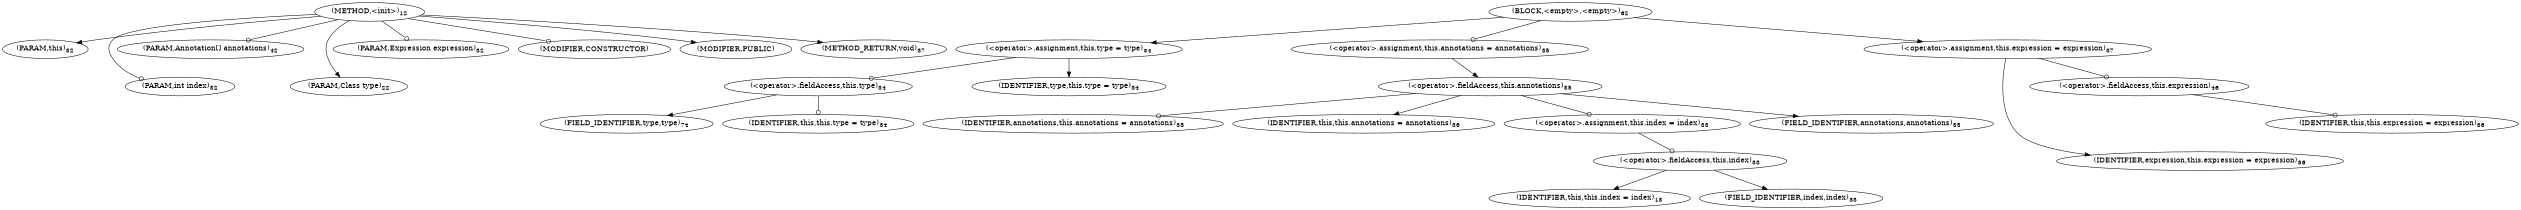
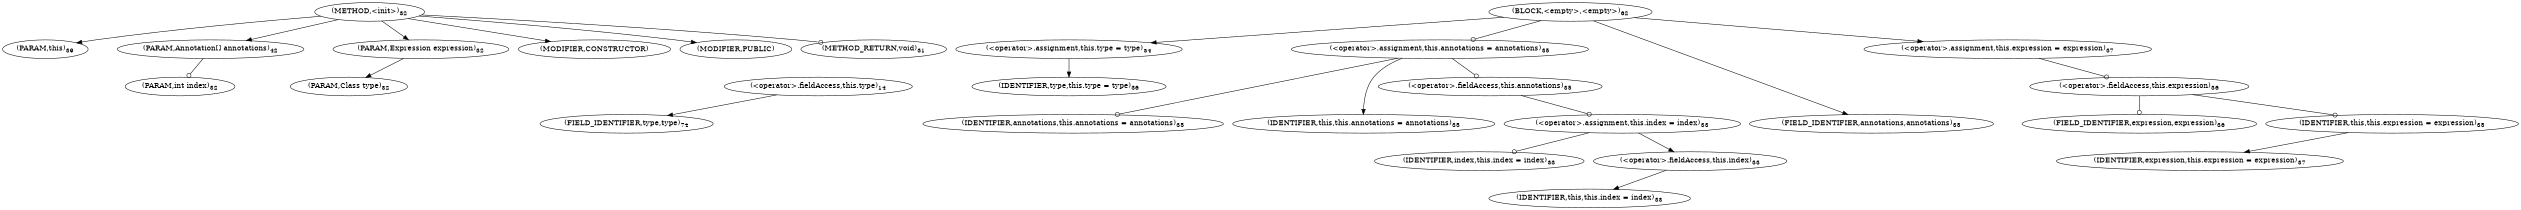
(404, 11) -> (404, 11)
(187, 23) -> (197, 66)
(620, 26) -> (620, 26)
(393, 29) -> (393, 29)
(294, 30) -> (294, 30)
(477, 30) -> (477, 30)
(327, 43) -> (387, 67)
(70, 48) -> (70, 48)
(921, 48) -> (921, 48)
(1463, 67) -> (1463, 67)
(945, 68) -> none
(386, 86) -> (386, 86)
(882, 86) -> (882, 86)
(1135, 86) -> (1135, 86)
(2215, 86) -> (2215, 86)
(1430, 104) -> (1374, 77)
(1288, 105) -> (1259, 86)
(1677, 105) -> (1718, 67)
(1456, 123) -> (1456, 123)
(2481, 123) -> (2481, 123)
(818, 124) -> none
none -> (2139, 124)
(2016, 131) -> (2299, 142)
(1654, 142) -> (1654, 142)
(2302, 160) -> (2302, 160)
none -> (1479, 161)
(1659, 198) -> (1659, 198)
(1791, 198) -> none
